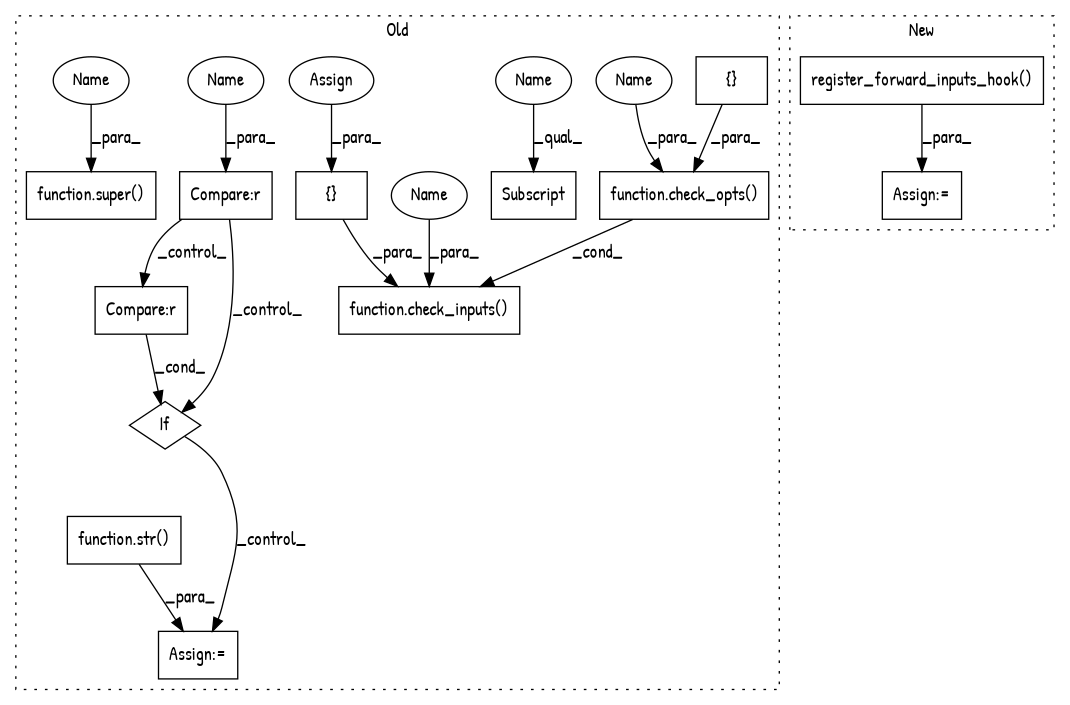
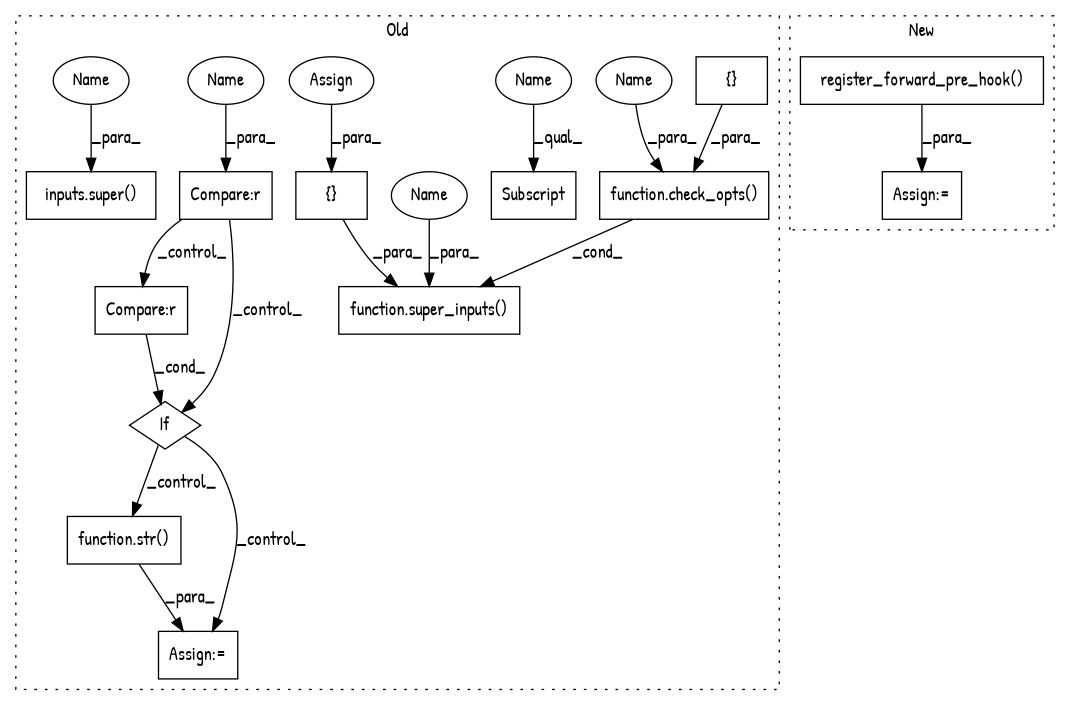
(922, 81) -> (922, 81)
(91, 195) -> (91, 195)
(429, 310) -> (429, 310)
none -> (148, 474)
